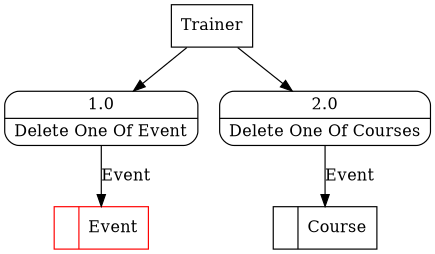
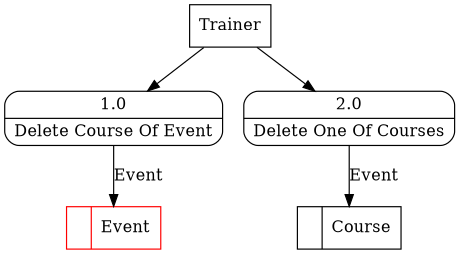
(101, 131) -> (114, 131)
